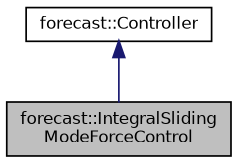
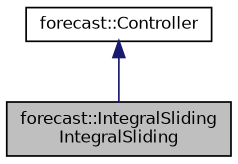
(119, 129) -> (119, 129)
